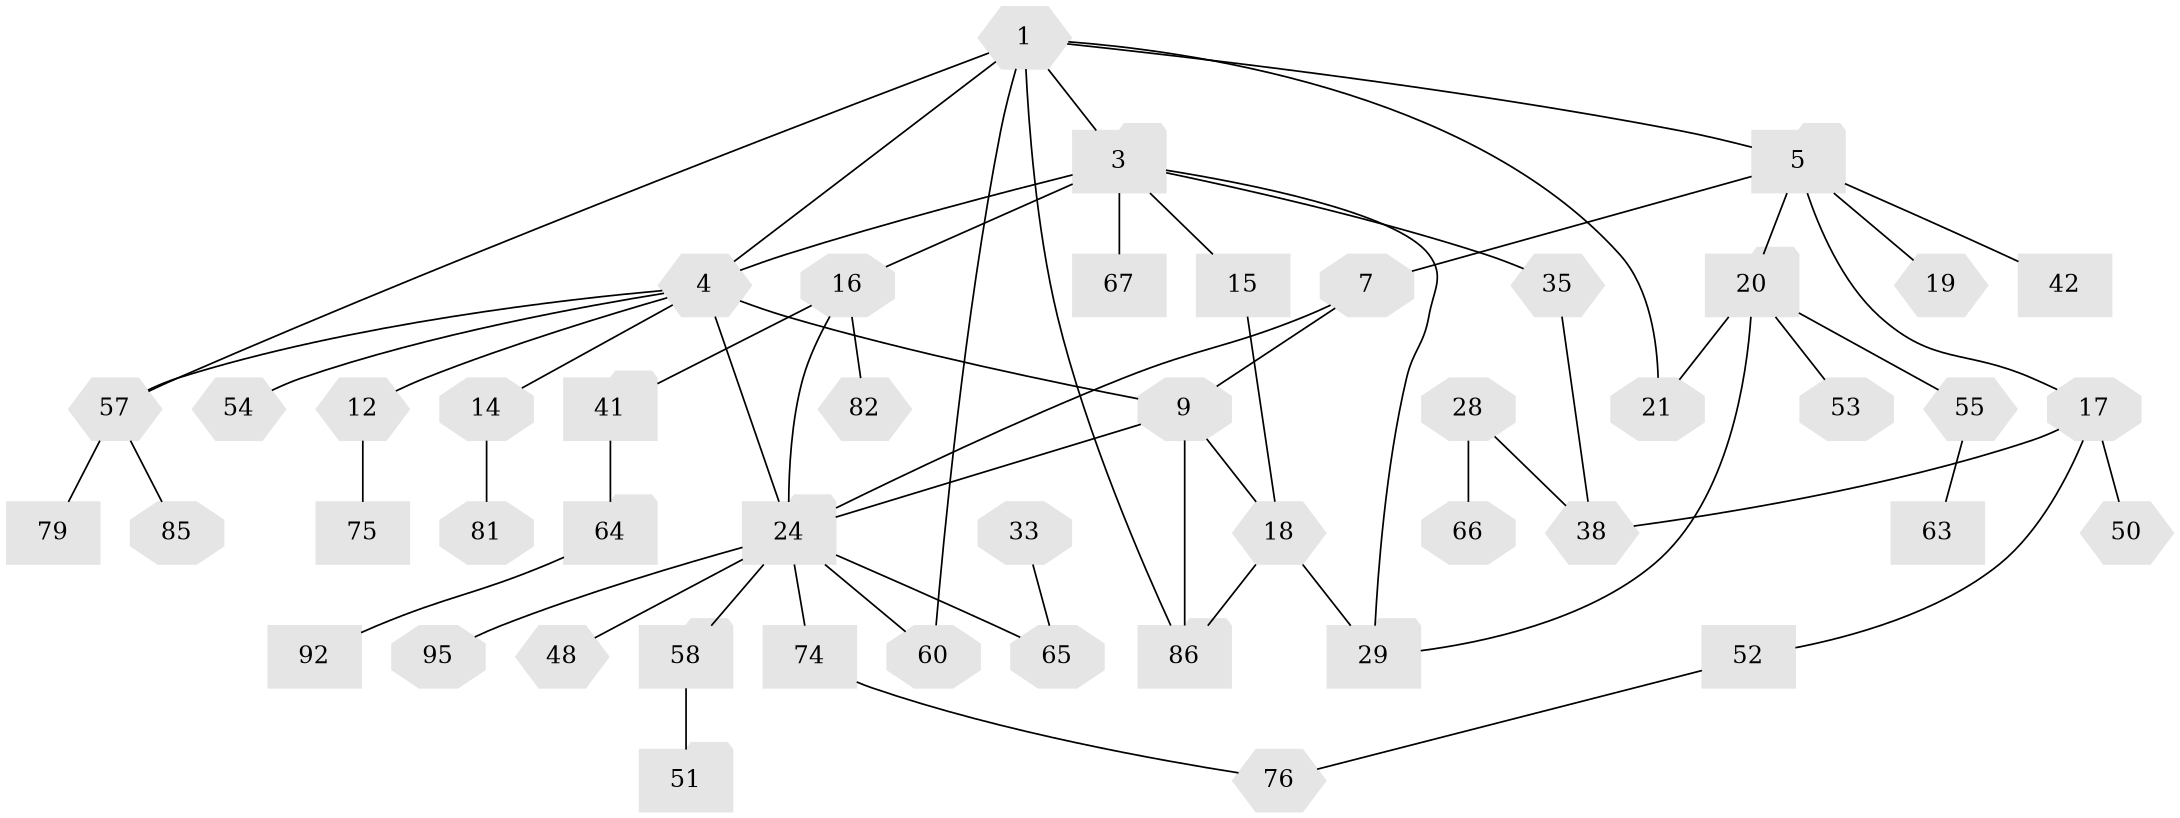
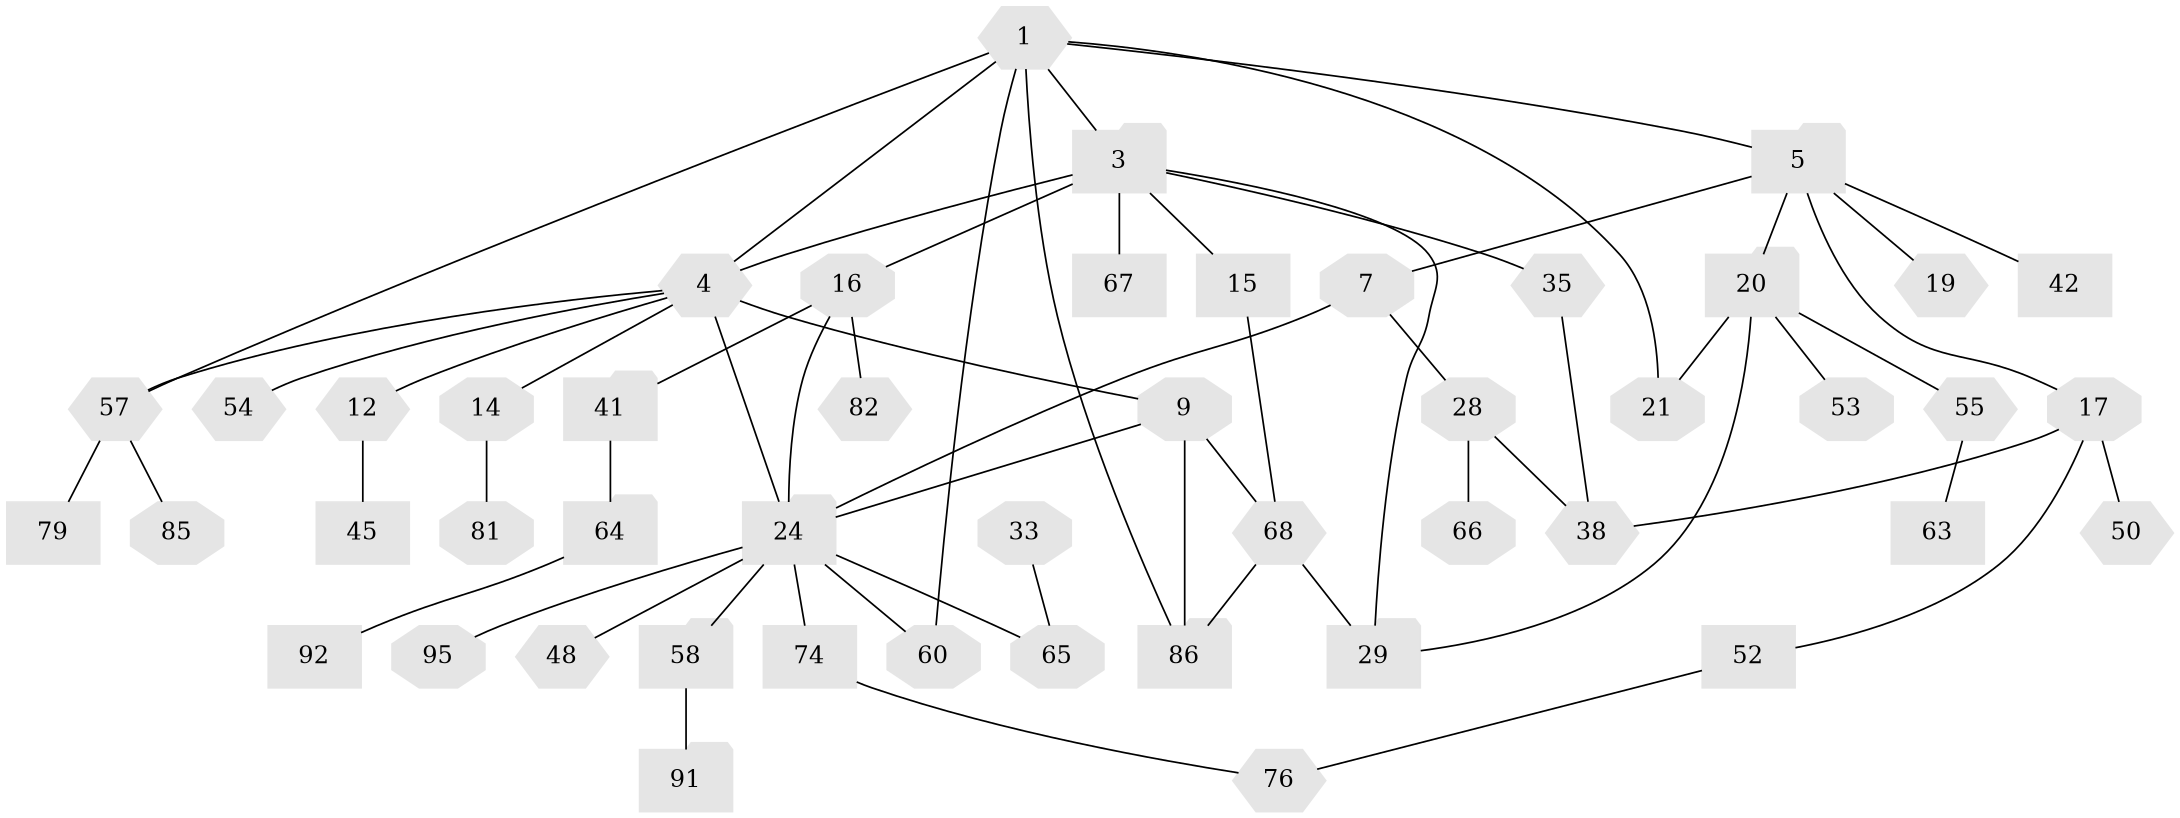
(1276, 347) -> (1411, 339)
(363, 533) -> (363, 533)
(1279, 533) -> (1279, 533)
(686, 781) -> (686, 781)
